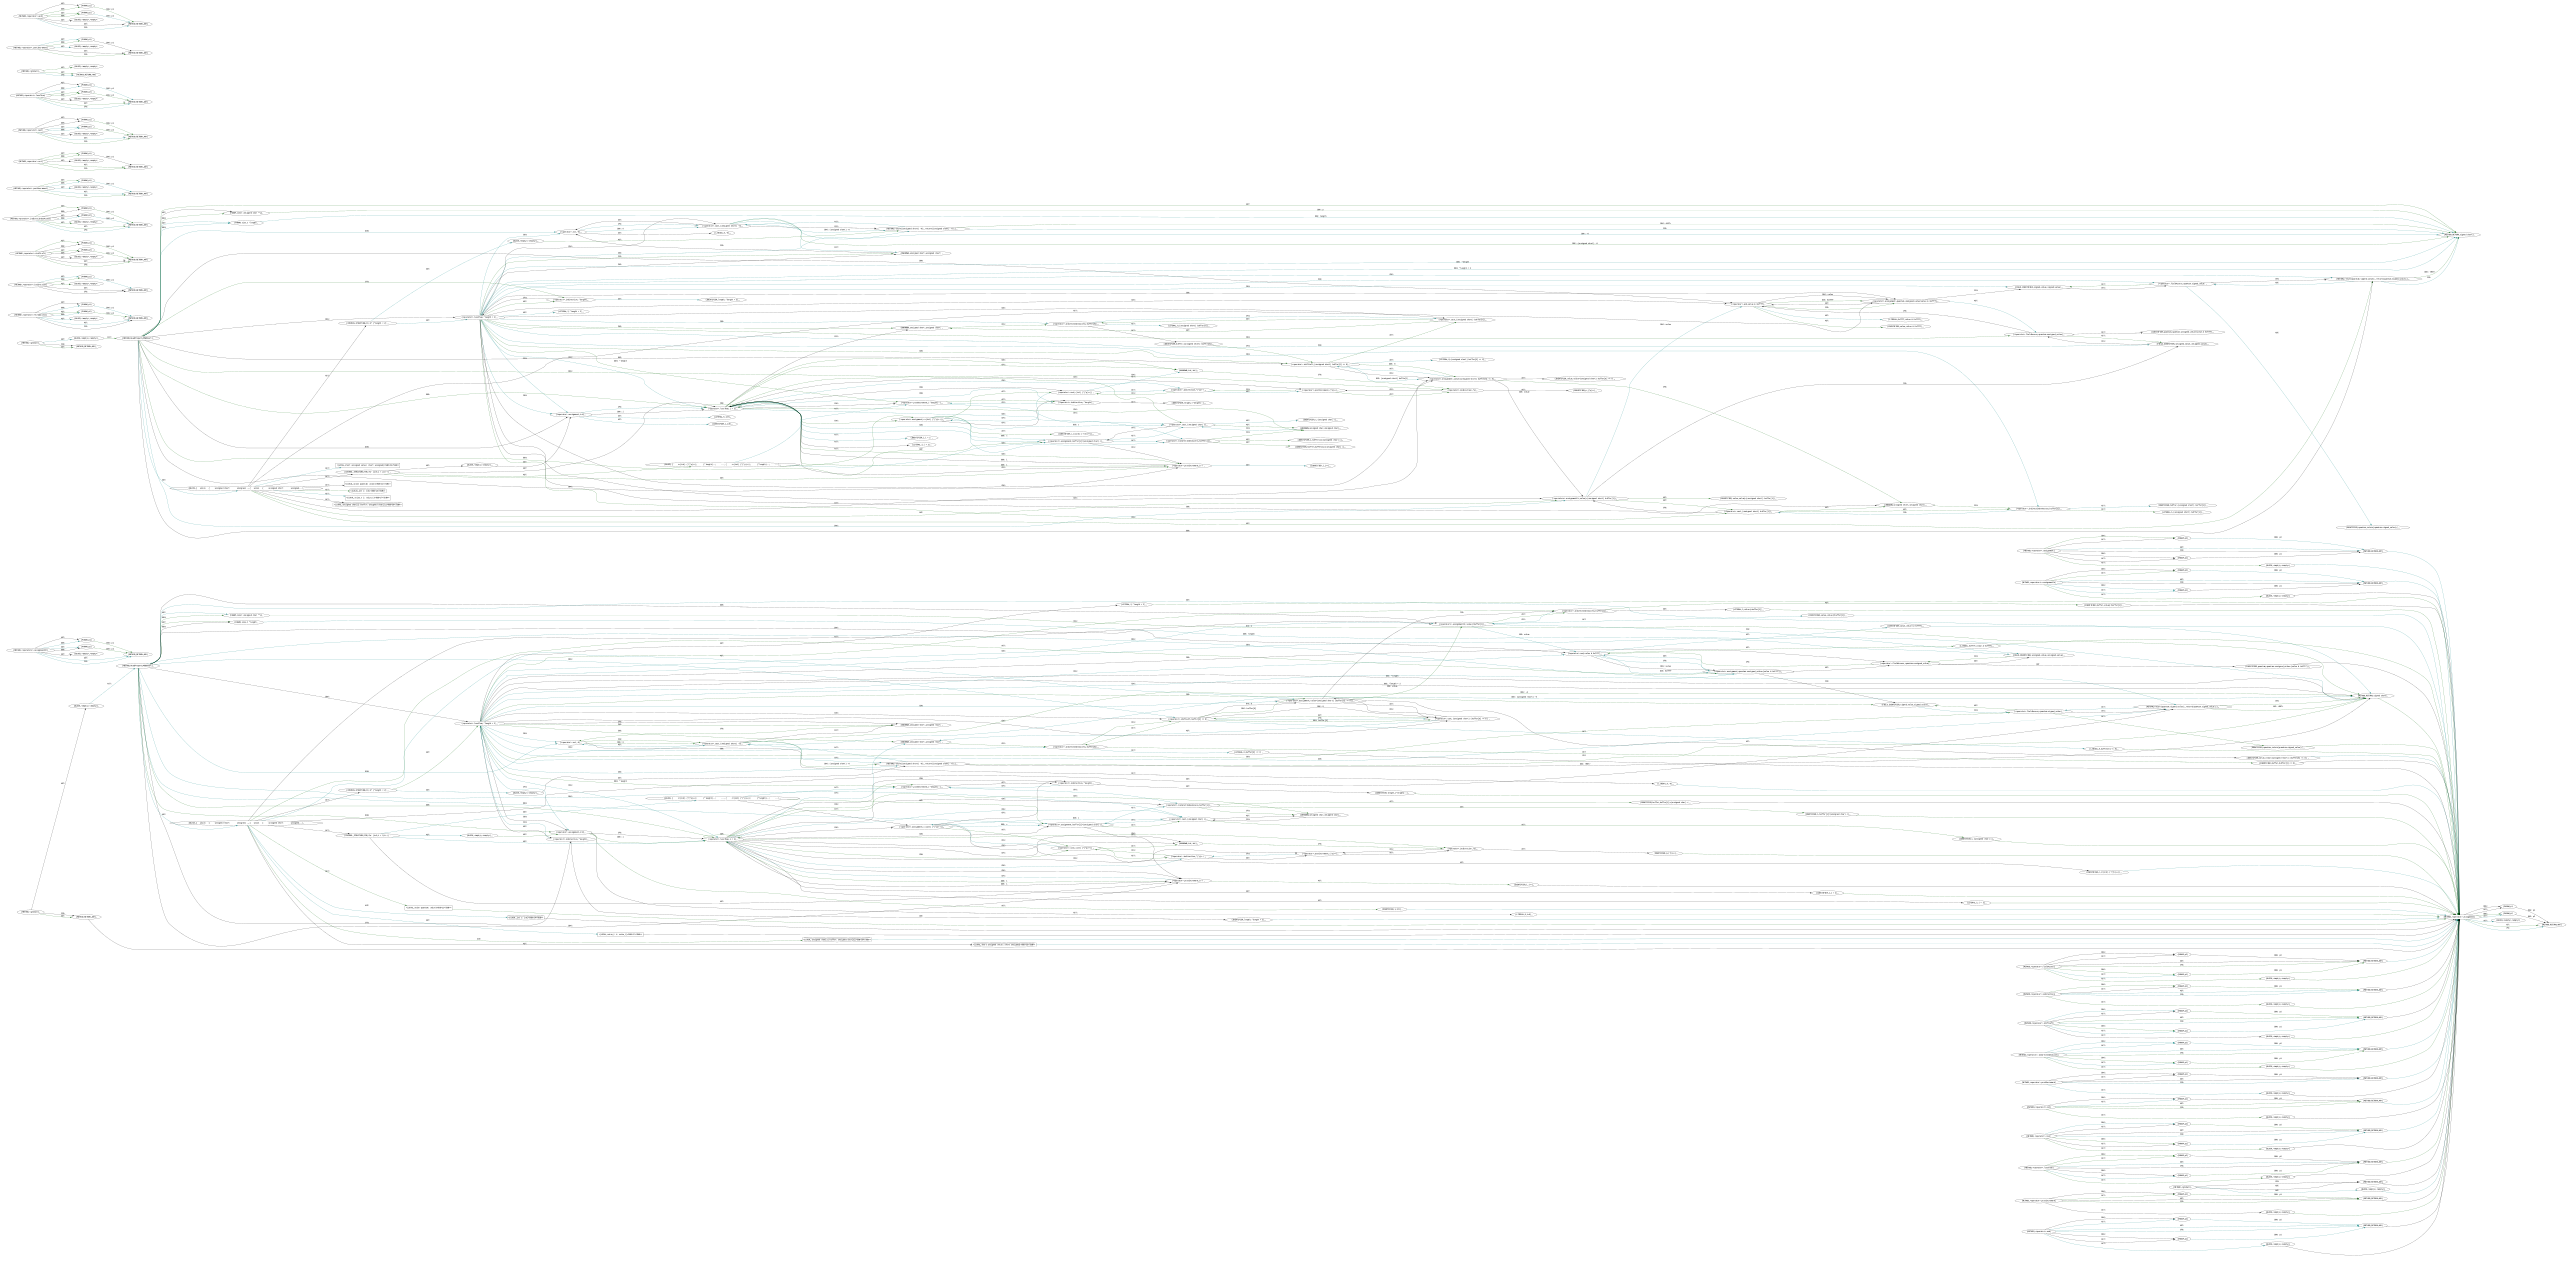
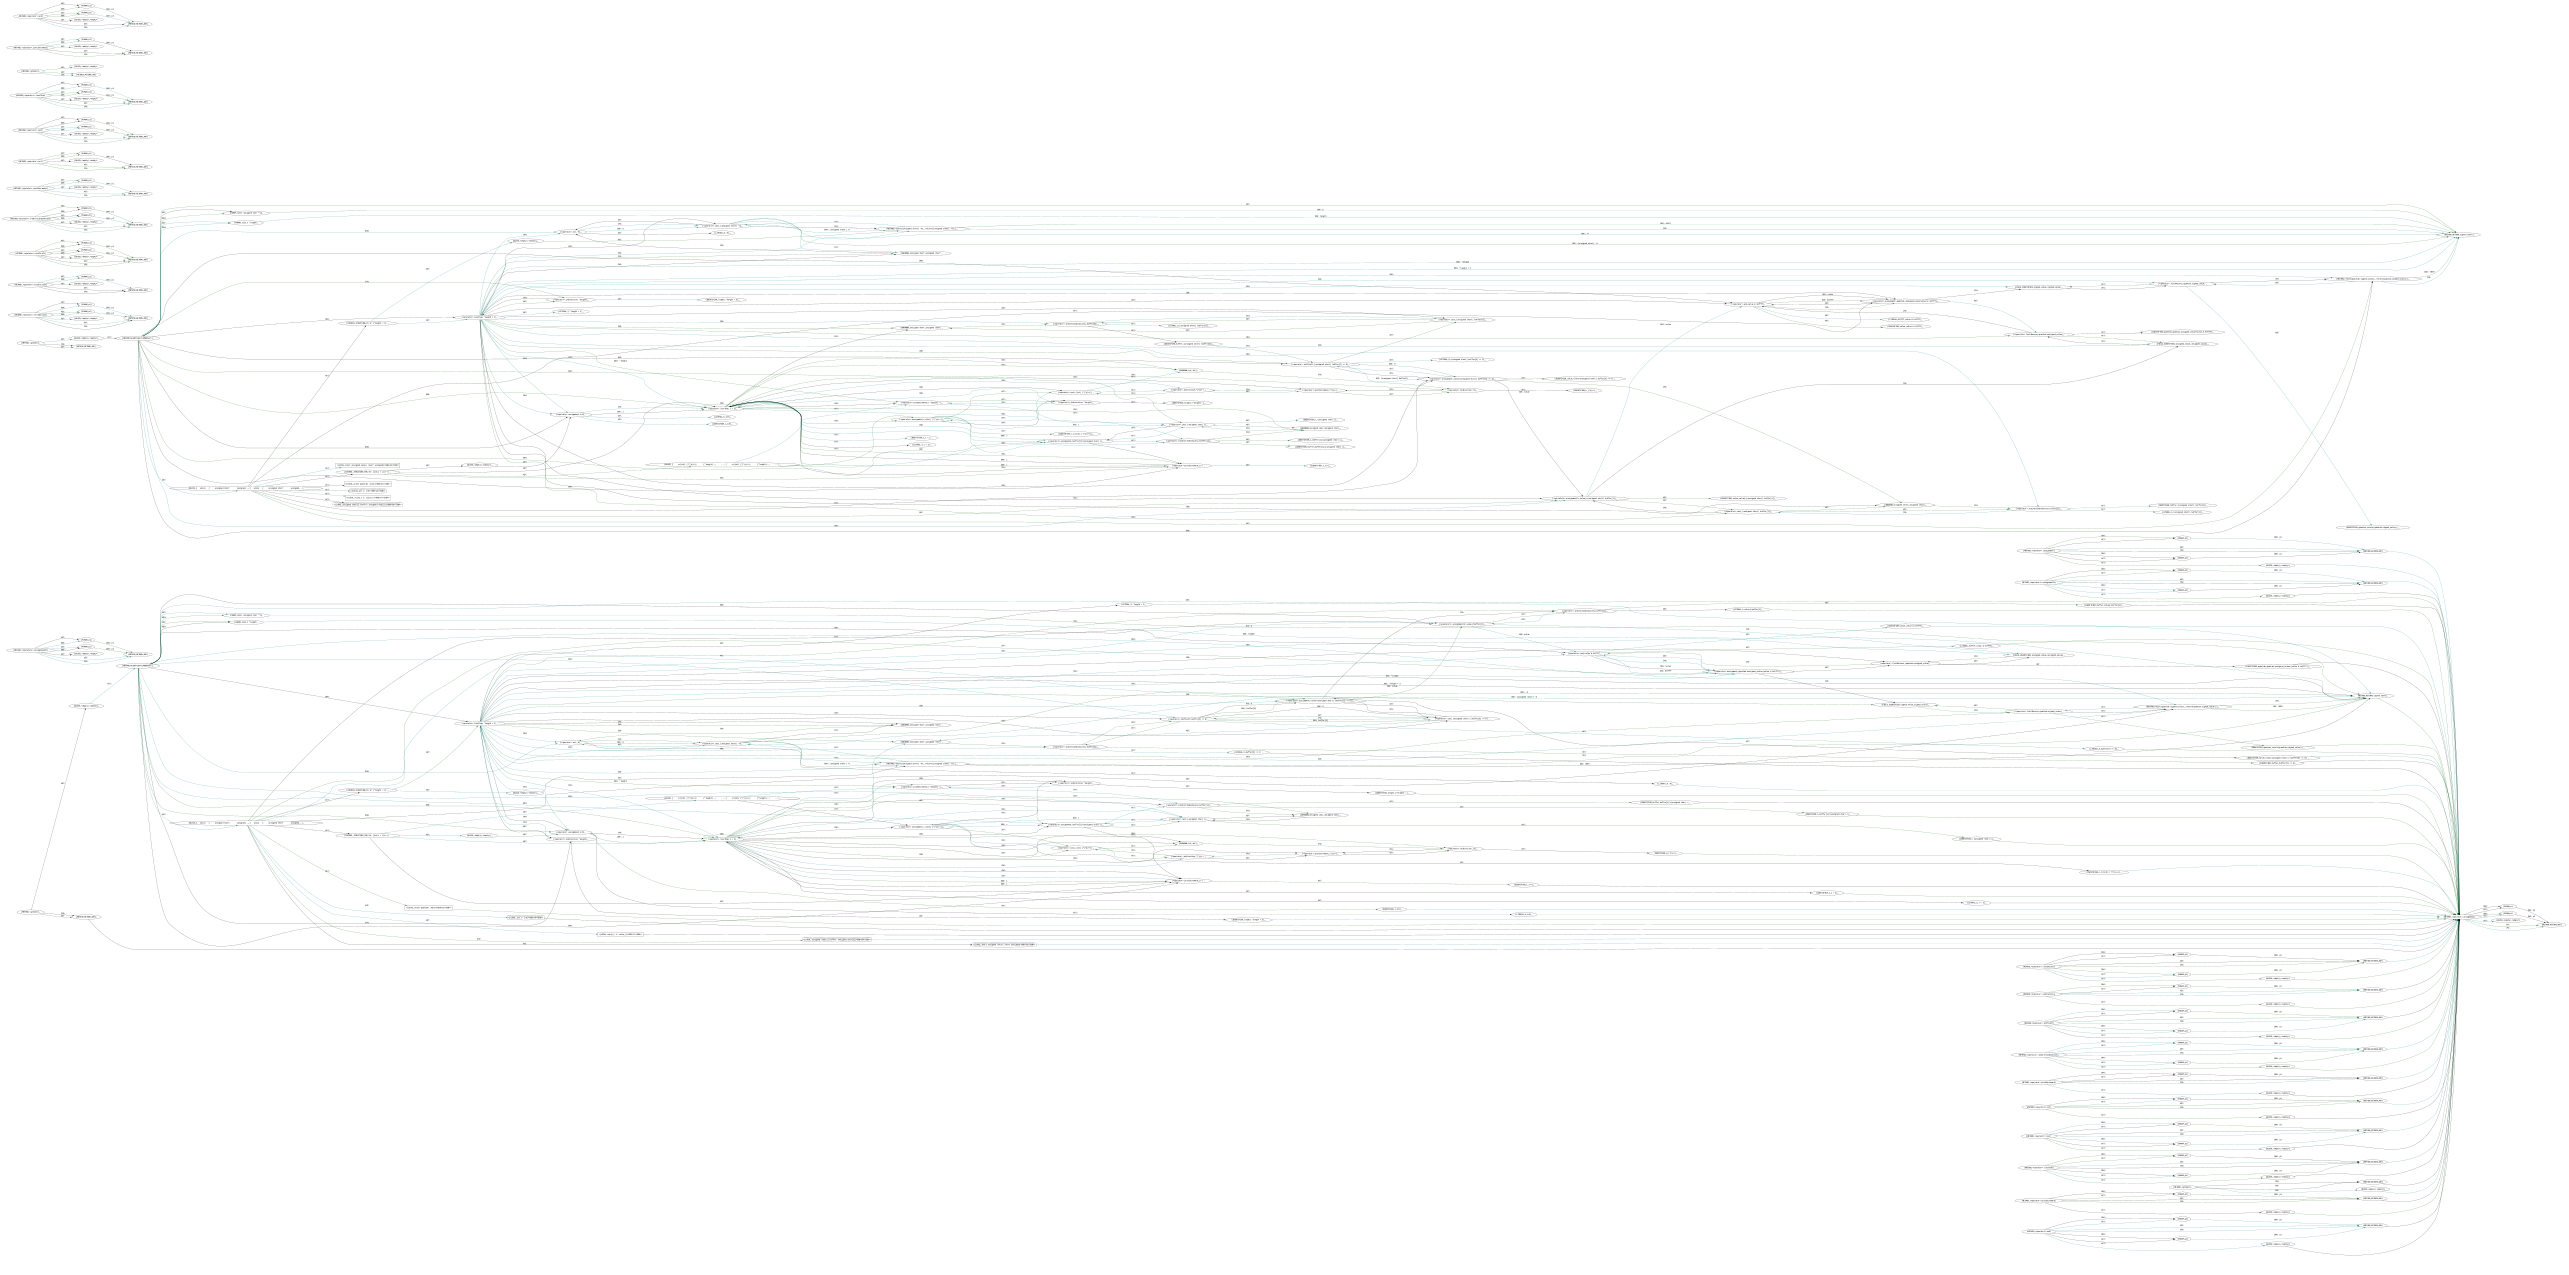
(1828, 616) -> none
